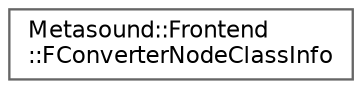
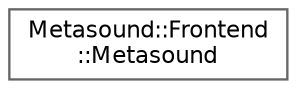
(181, 44) -> (148, 44)
